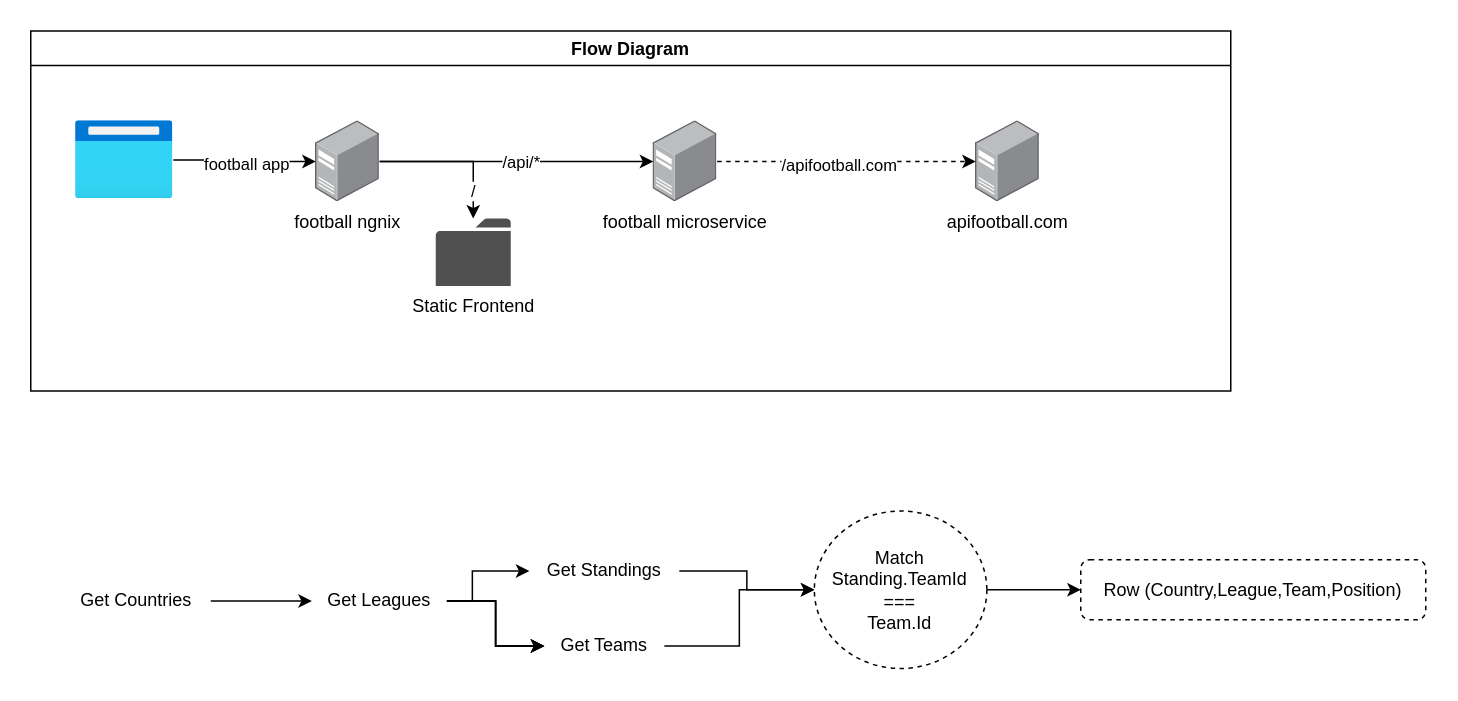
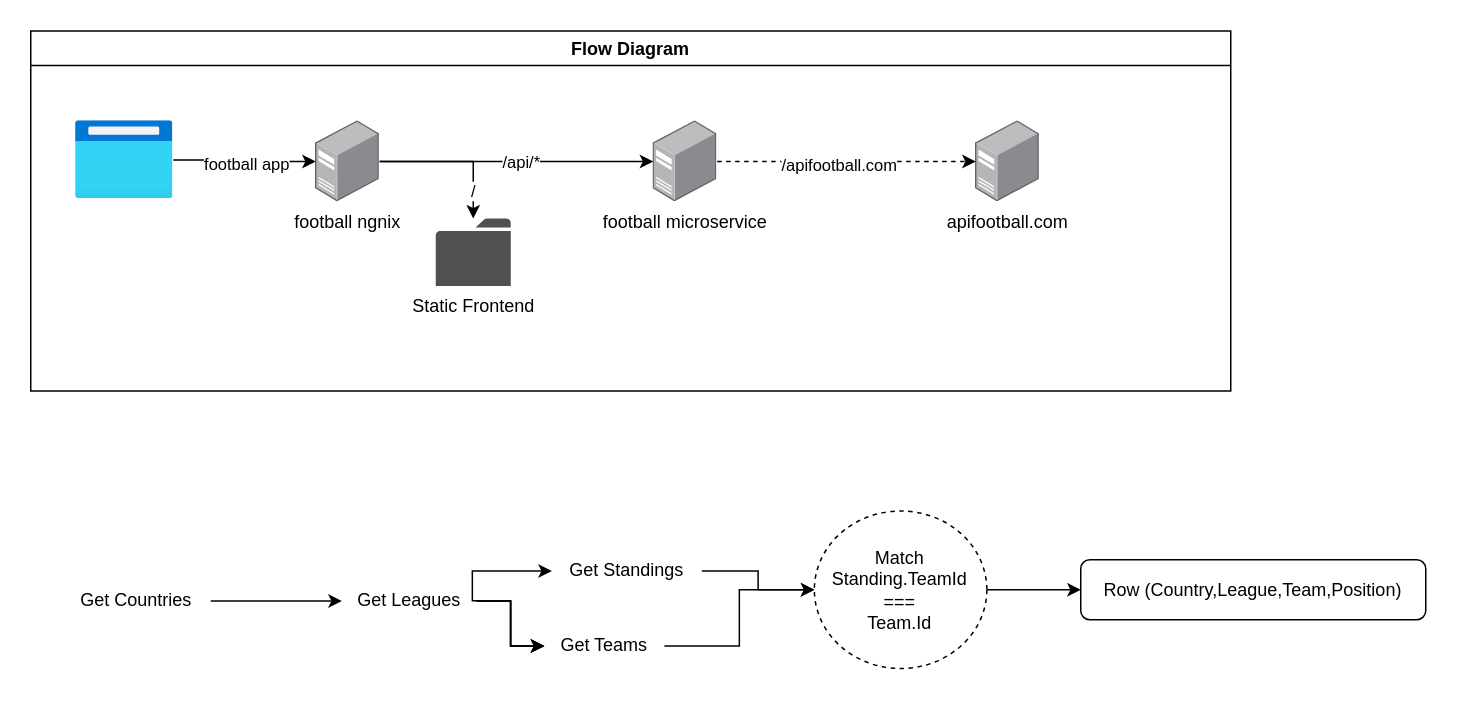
(604, 571) -> (627, 571)
(1253, 590) -> (1253, 590)
(379, 601) -> (409, 601)
